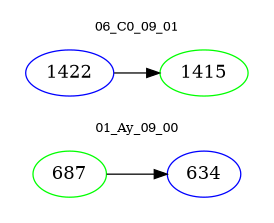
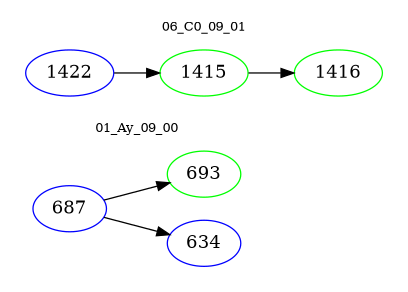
none -> (338, 73)
(70, 174) -> (70, 209)
none -> (204, 174)
